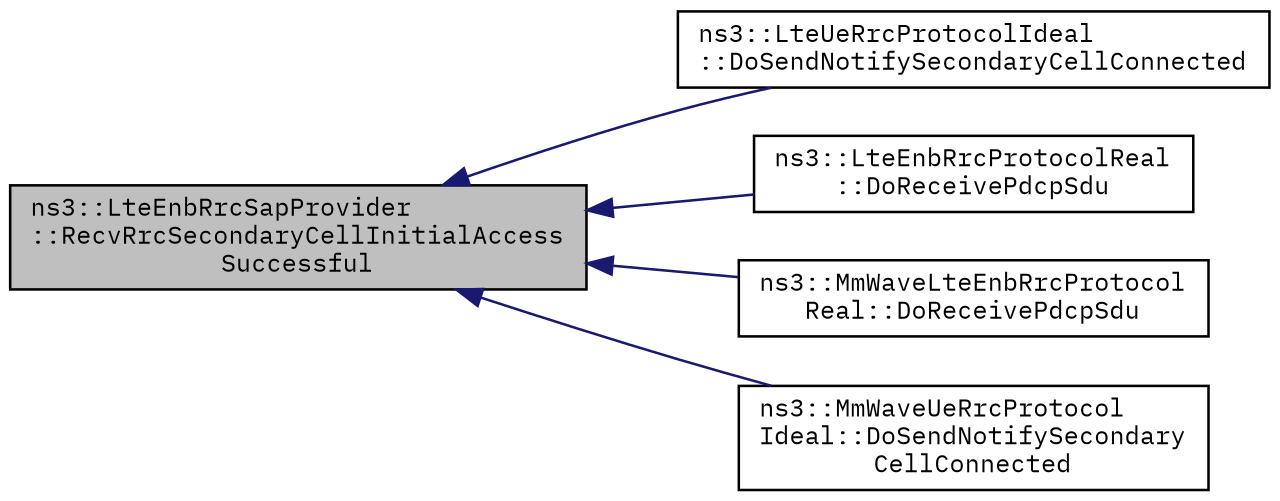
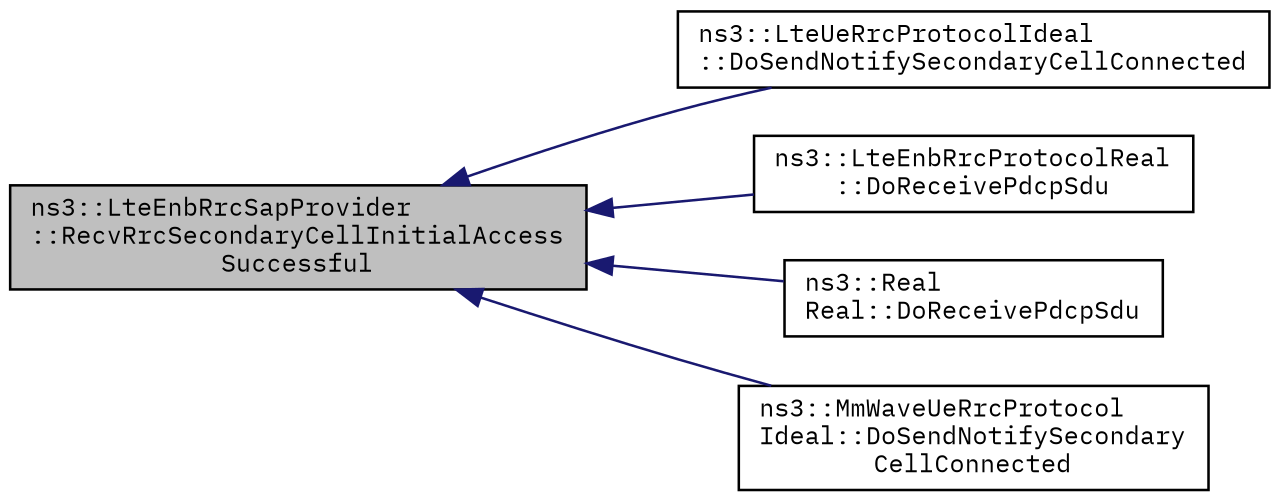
(974, 298) -> (974, 298)
